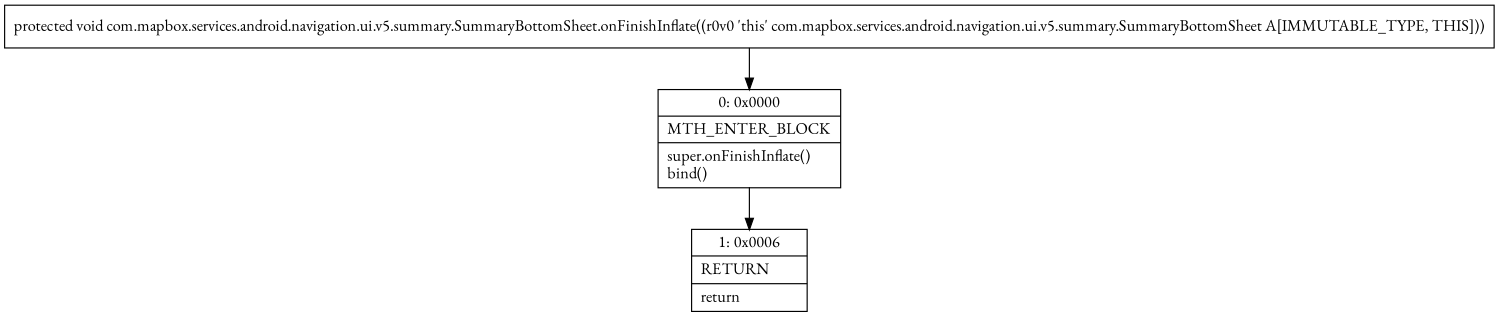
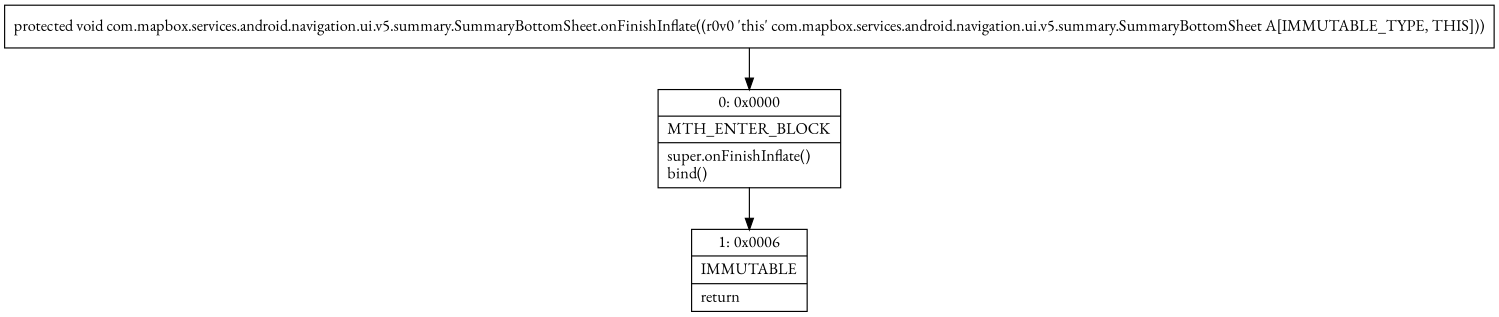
(736, 269) -> (749, 269)
